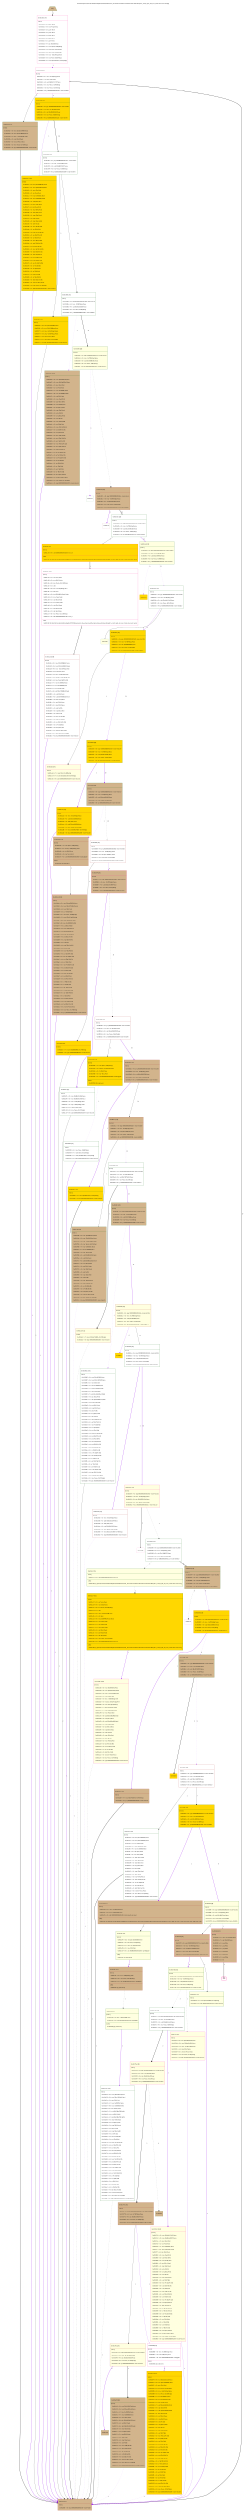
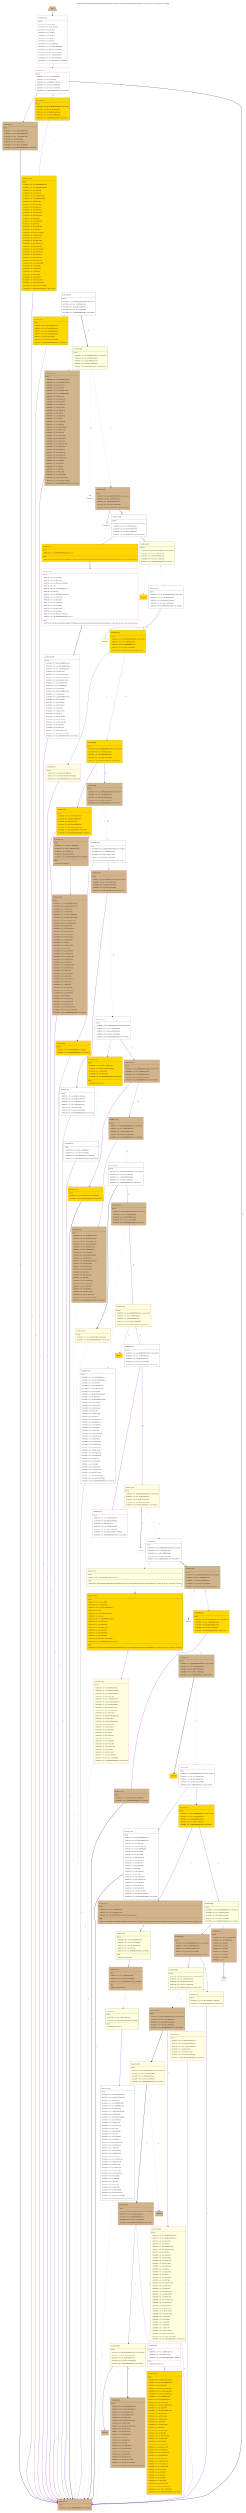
(60, 163) -> none
(167, 2019) -> (167, 2019)
